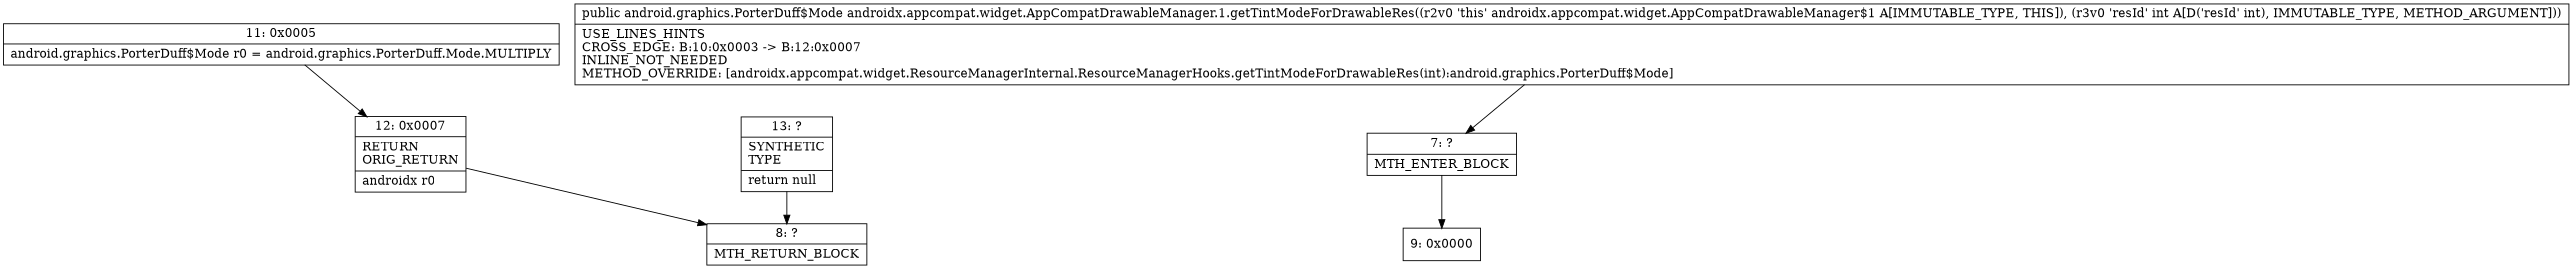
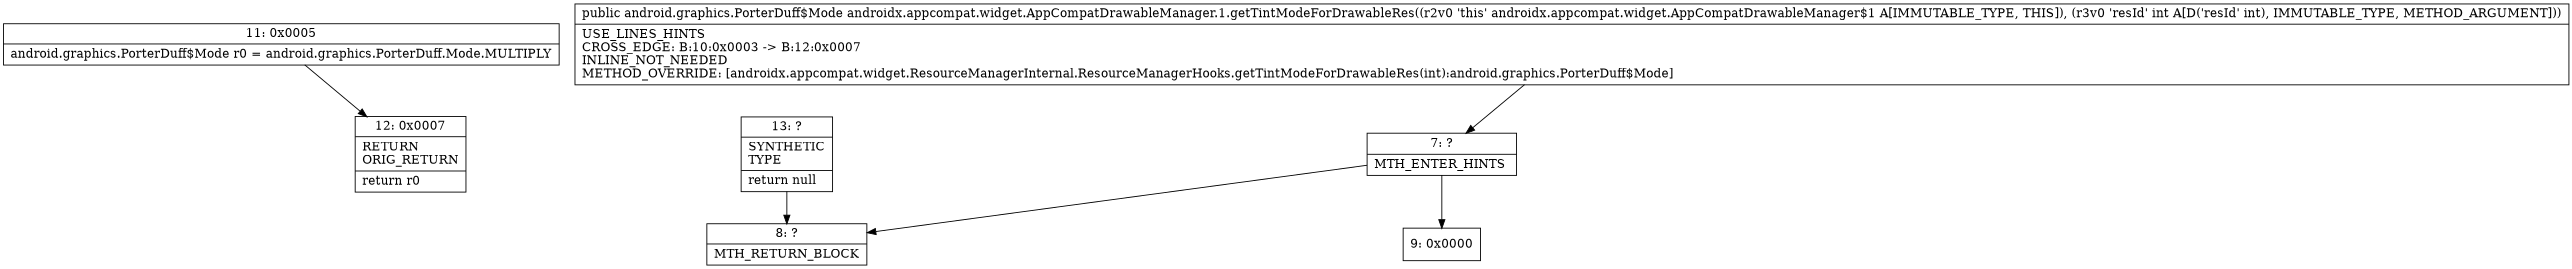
(1442, 164) -> (1440, 164)
(399, 181) -> (392, 181)
(582, 195) -> (1121, 198)
